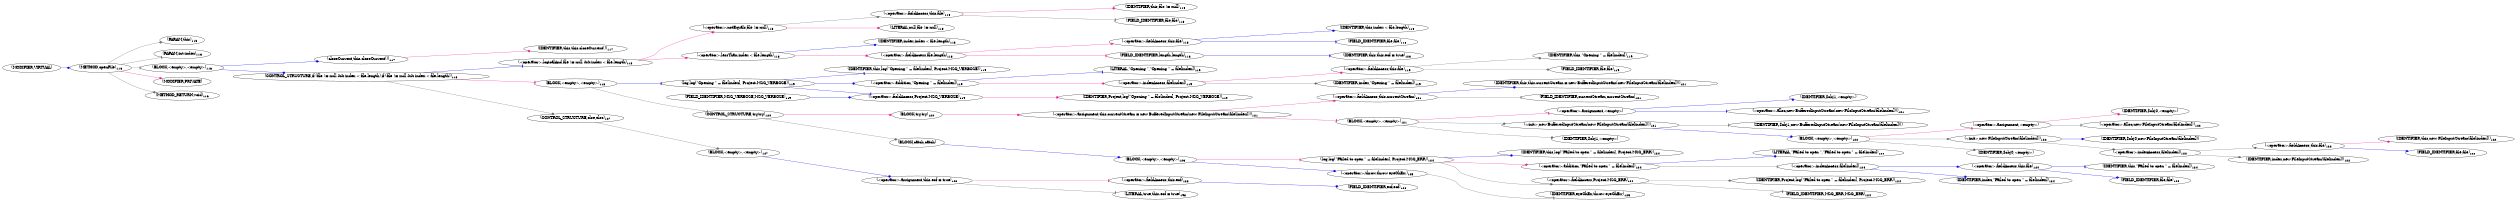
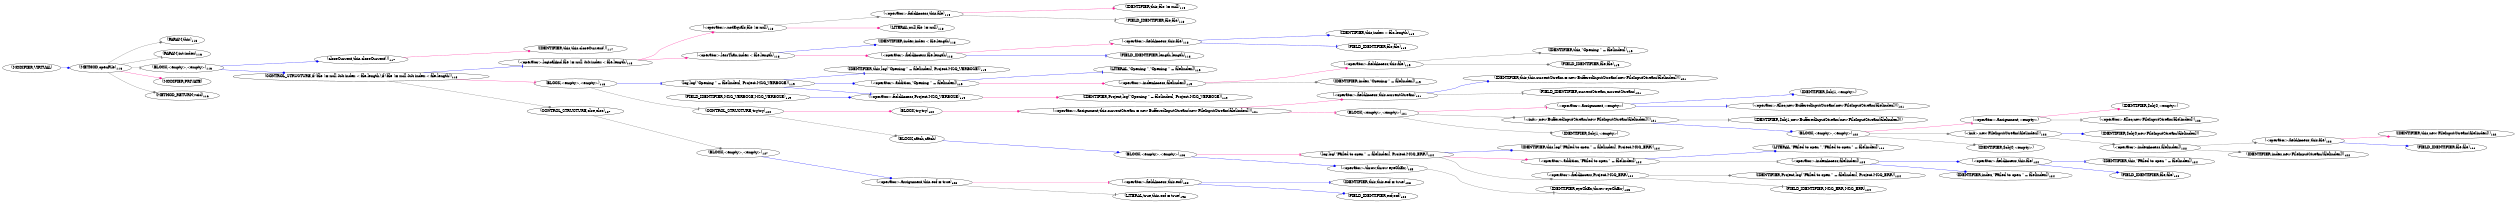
(1036, 56) -> (1036, 56)
(1267, 56) -> (1265, 182)
